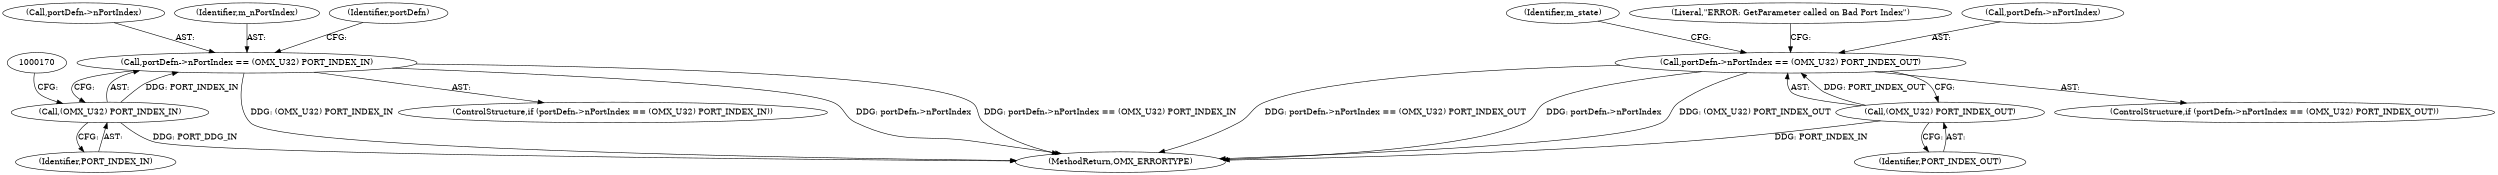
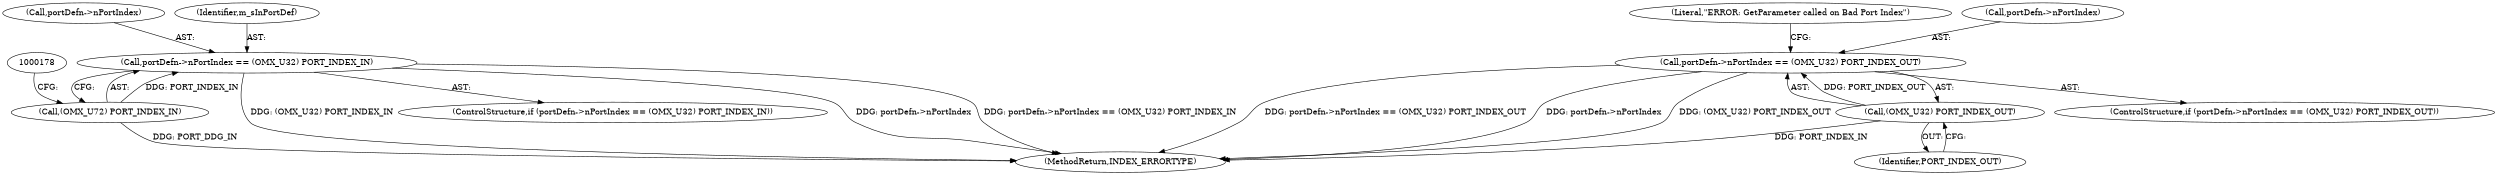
(247, 13) -> (247, 13)
(389, 13) -> none
(1563, 13) -> none
(37, 63) -> (37, 63)
(1946, 88) -> (1946, 88)
(110, 112) -> (110, 112)
(1934, 137) -> (1934, 137)
(1957, 137) -> (1957, 137)
(96, 162) -> none
(1120, 162) -> (1120, 162)
